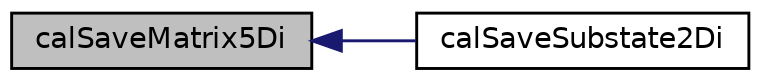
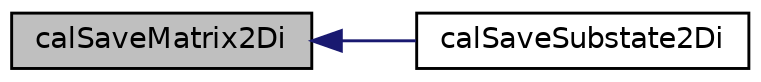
(162, 41) -> (162, 41)
